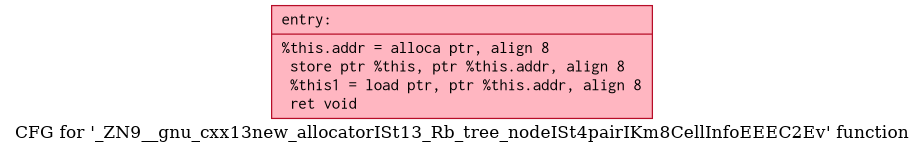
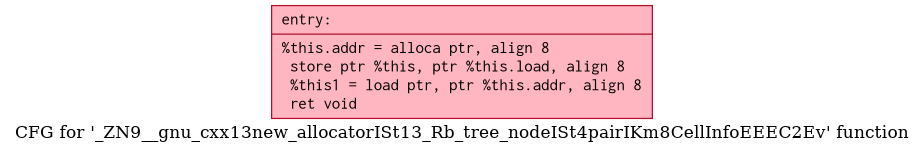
(453, 66) -> (453, 66)
